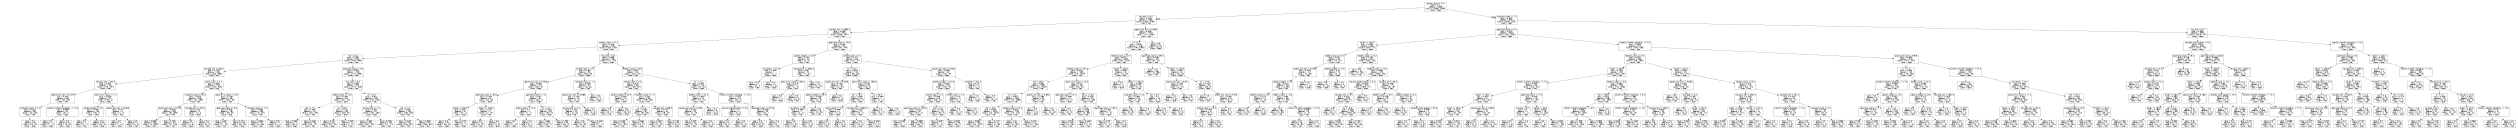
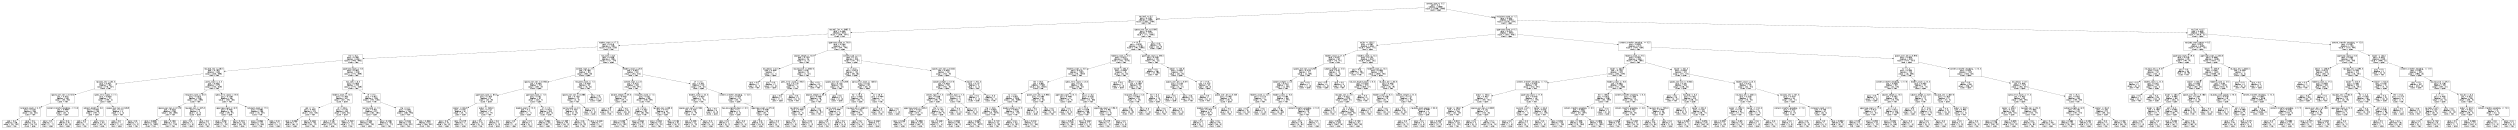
none -> (11, 124)
(2358, 124) -> none
